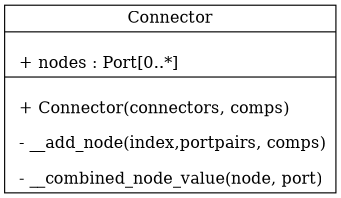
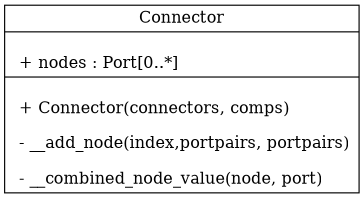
(170, 143) -> (182, 143)
